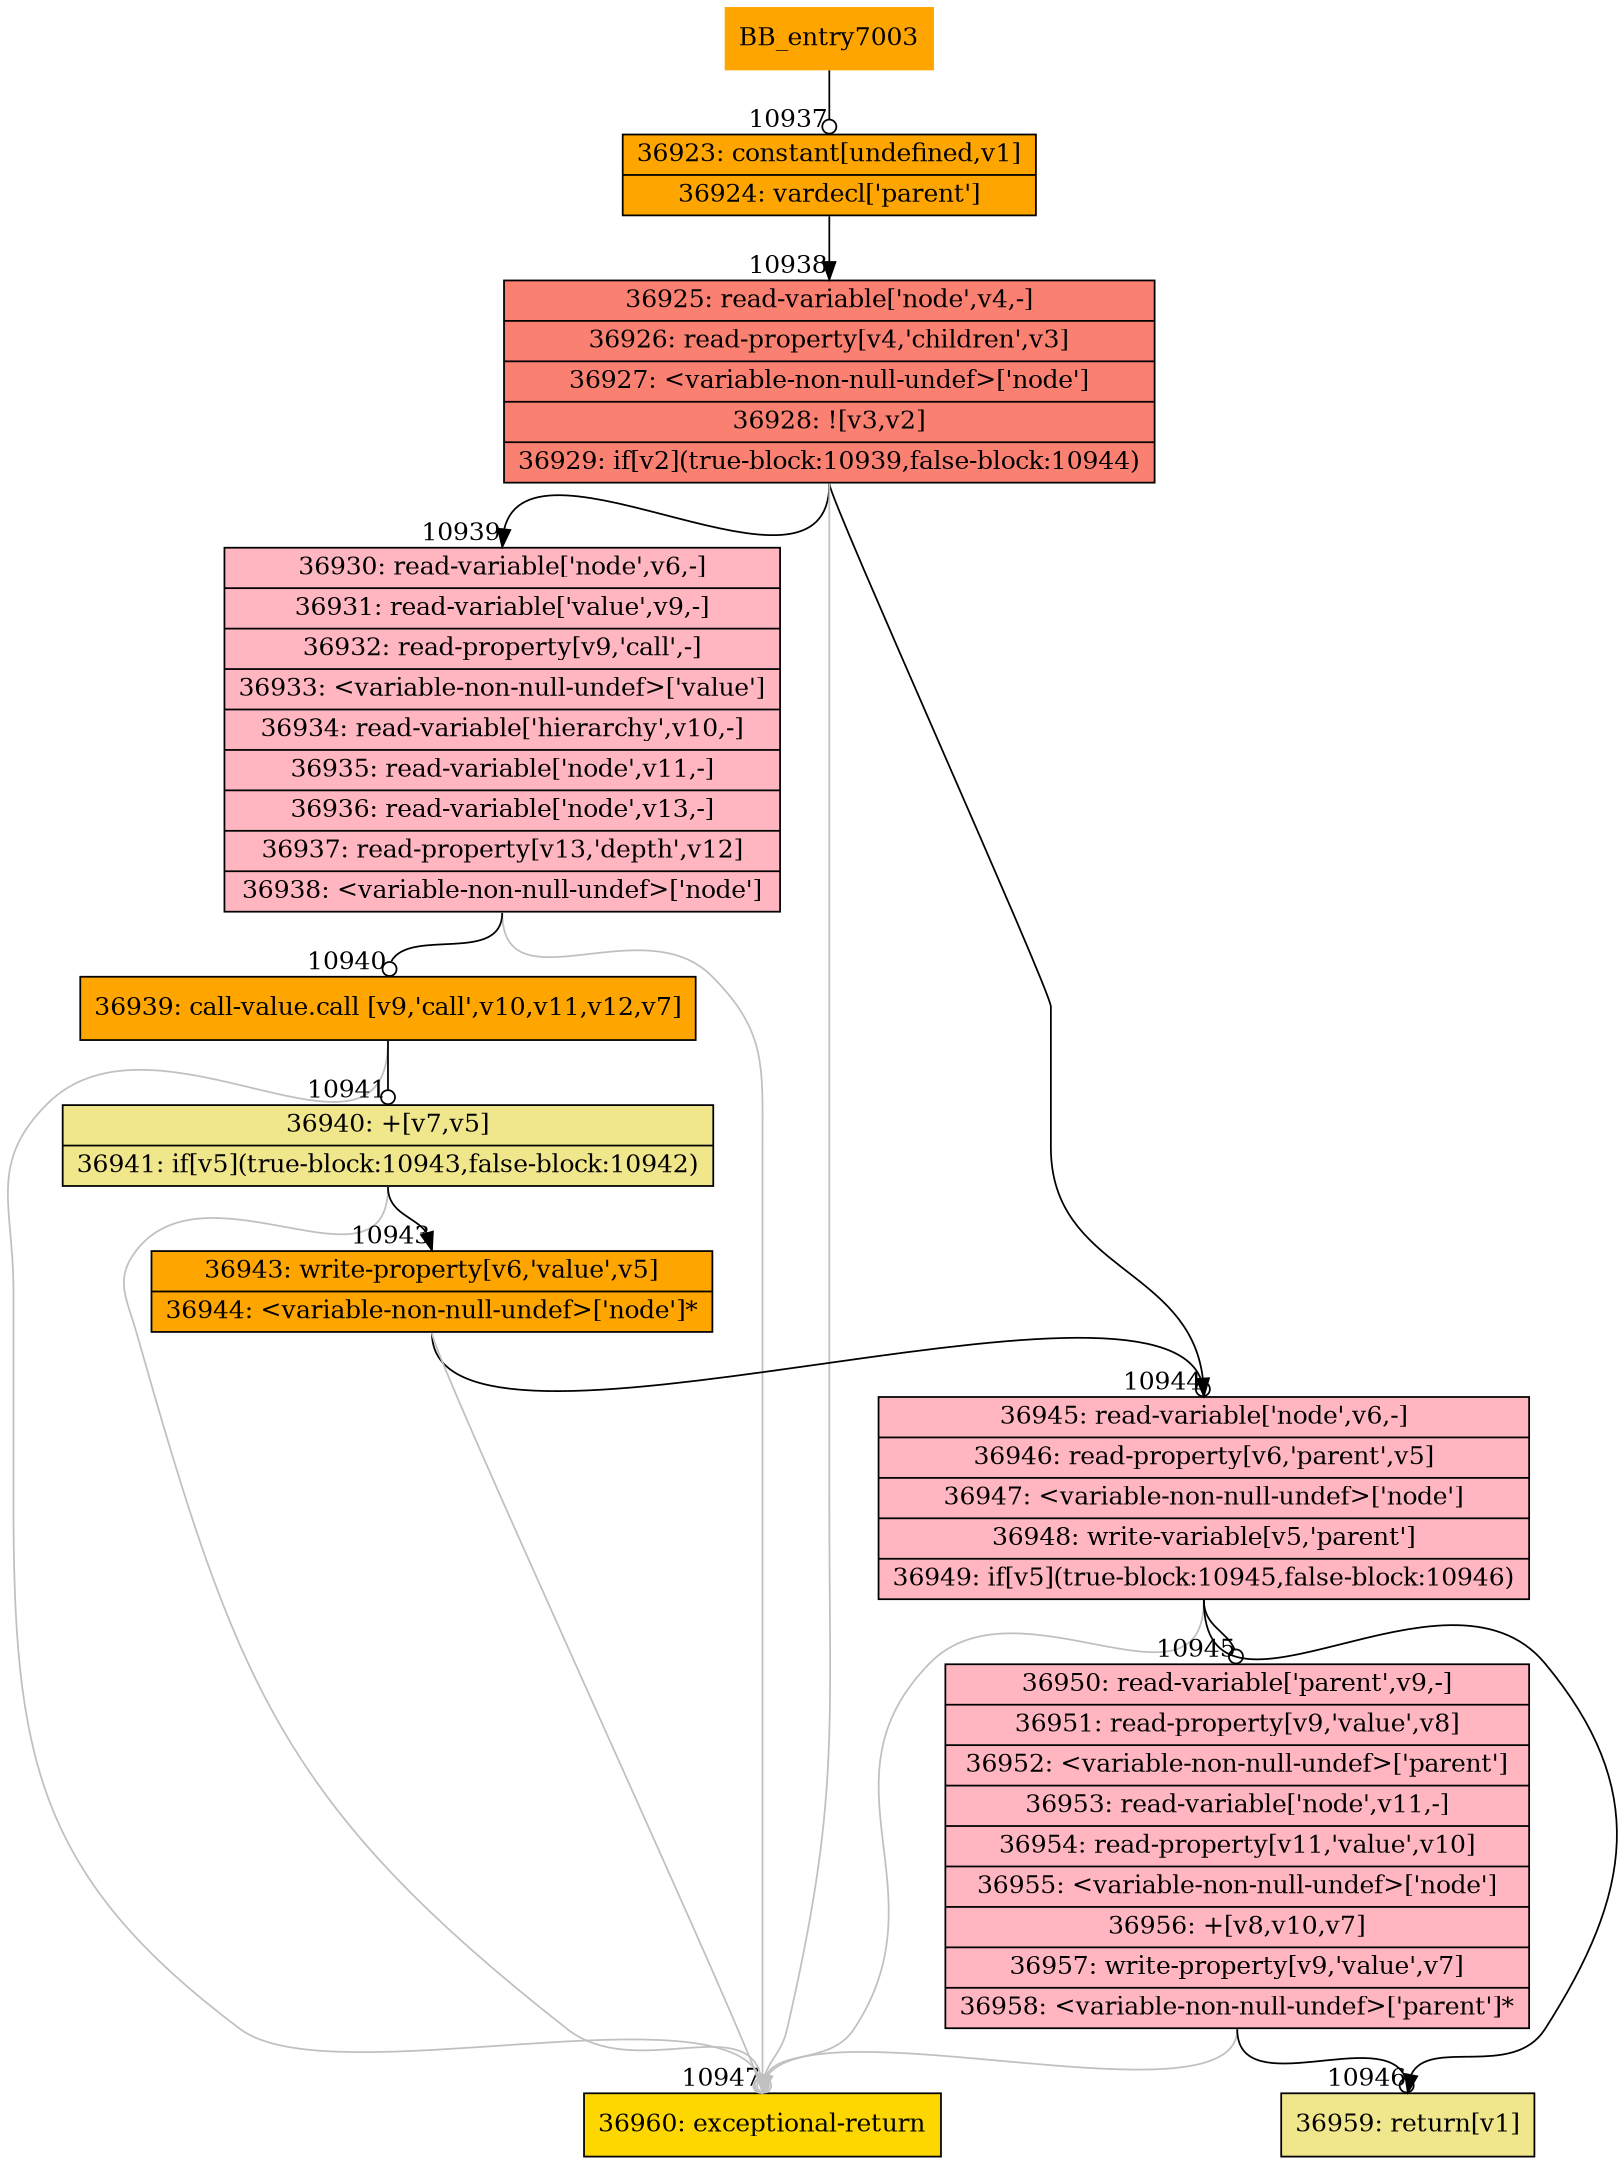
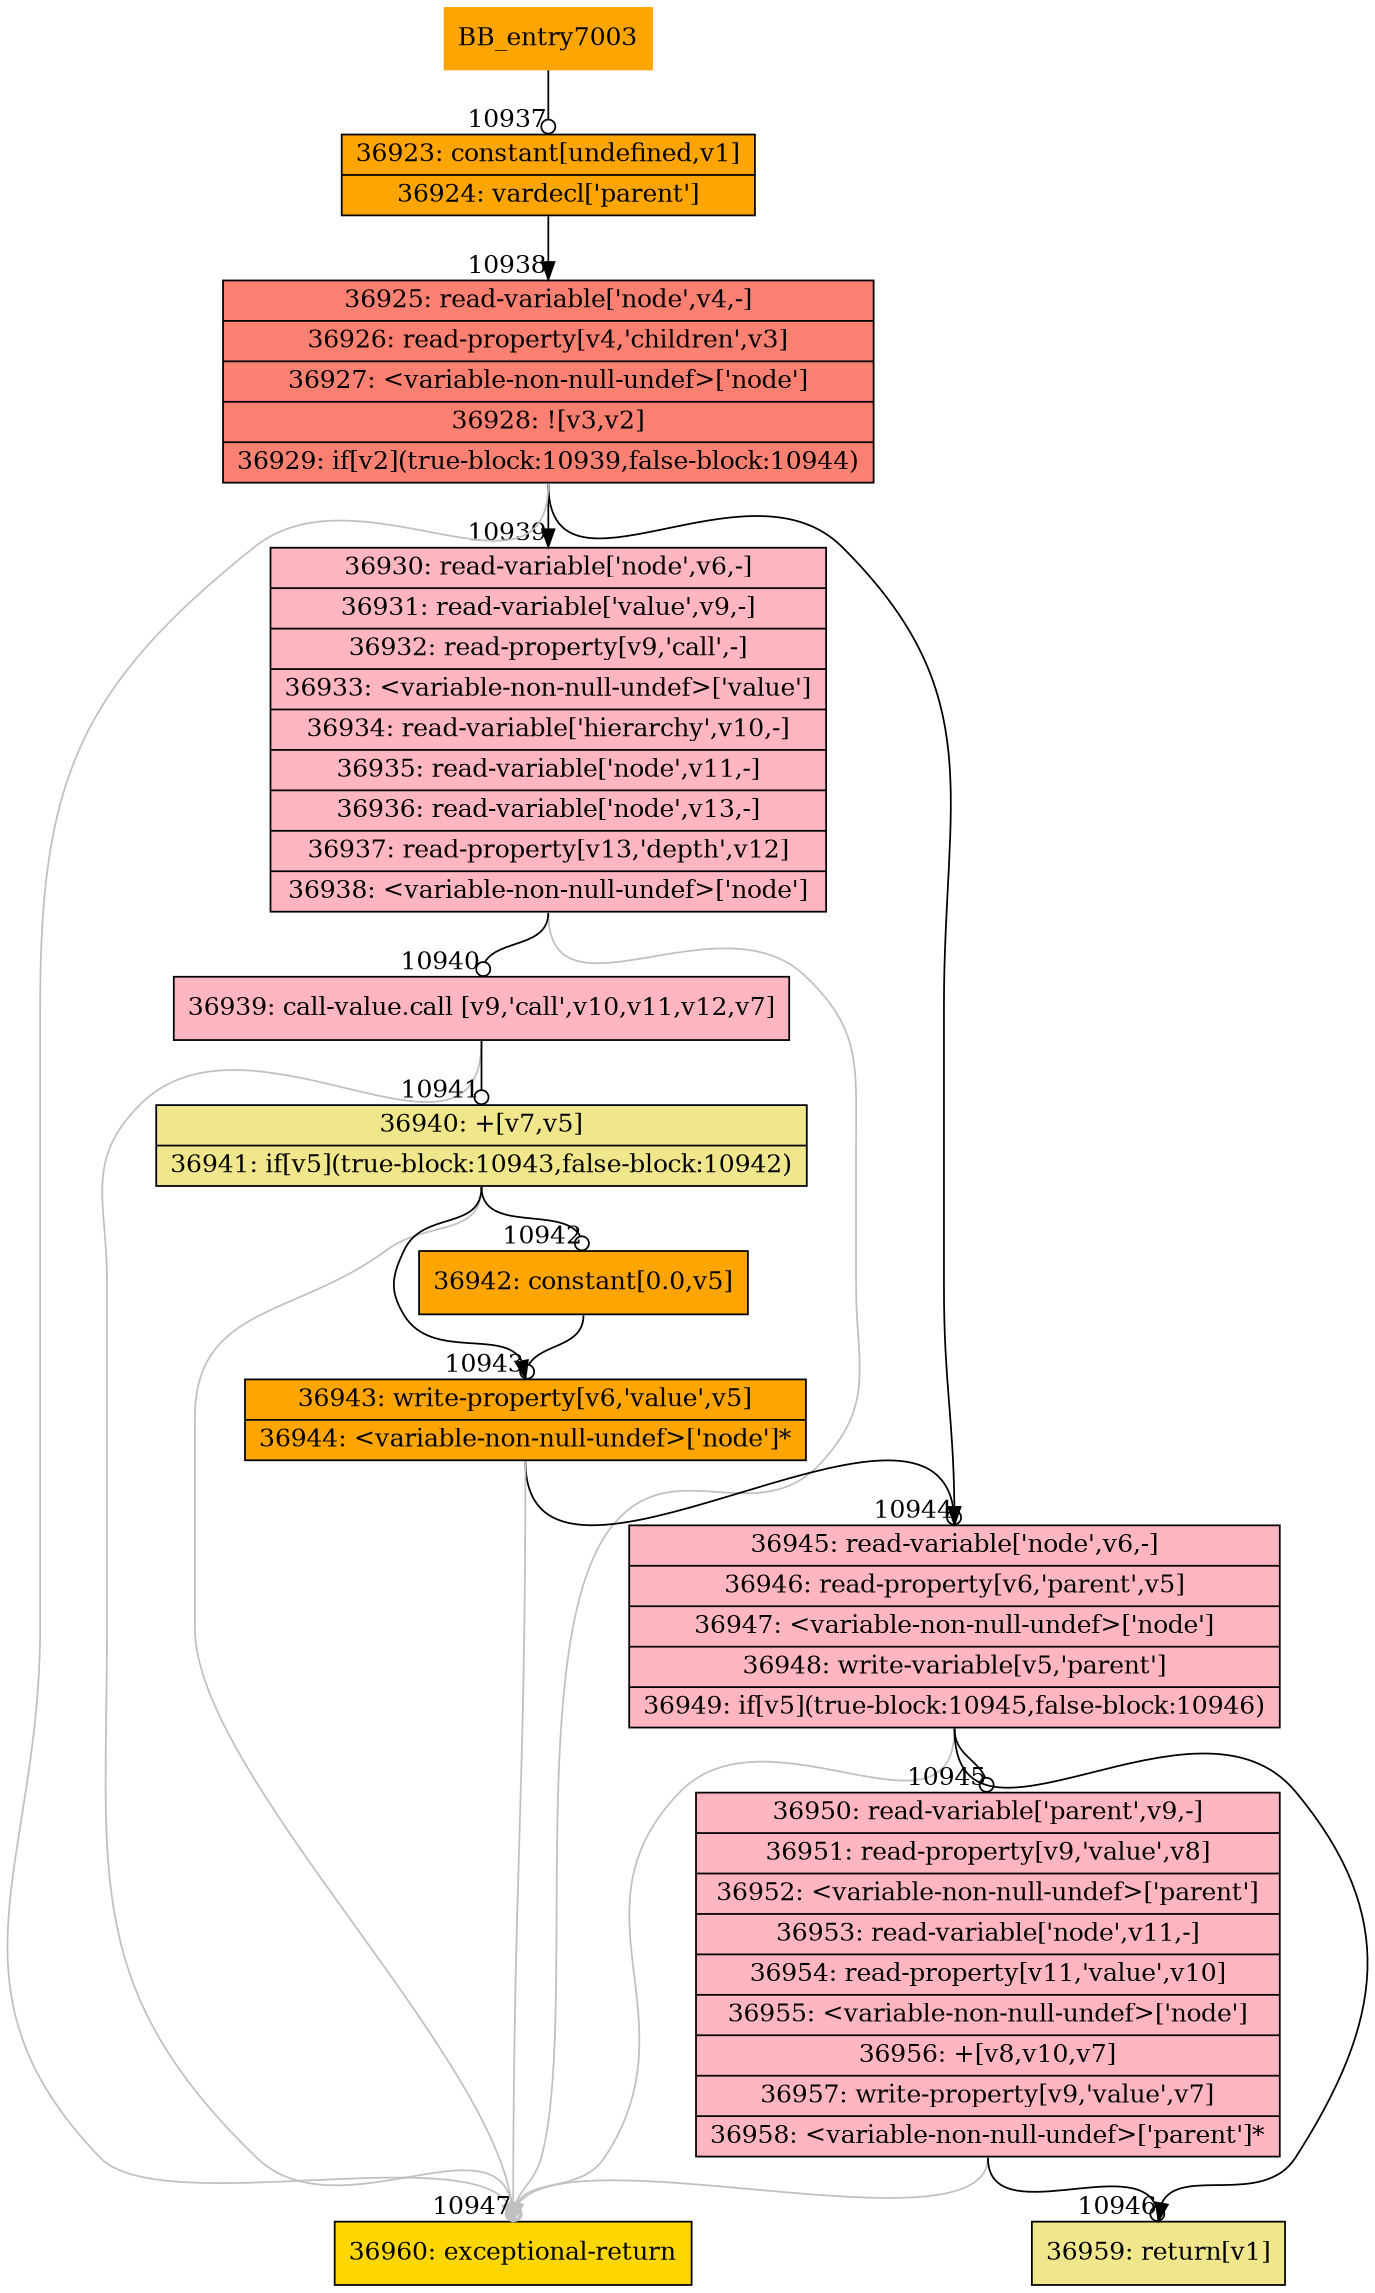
(388, 1008) -> (482, 1008)
none -> (583, 1283)
